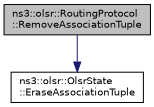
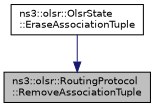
(77, 48) -> (77, 48)
